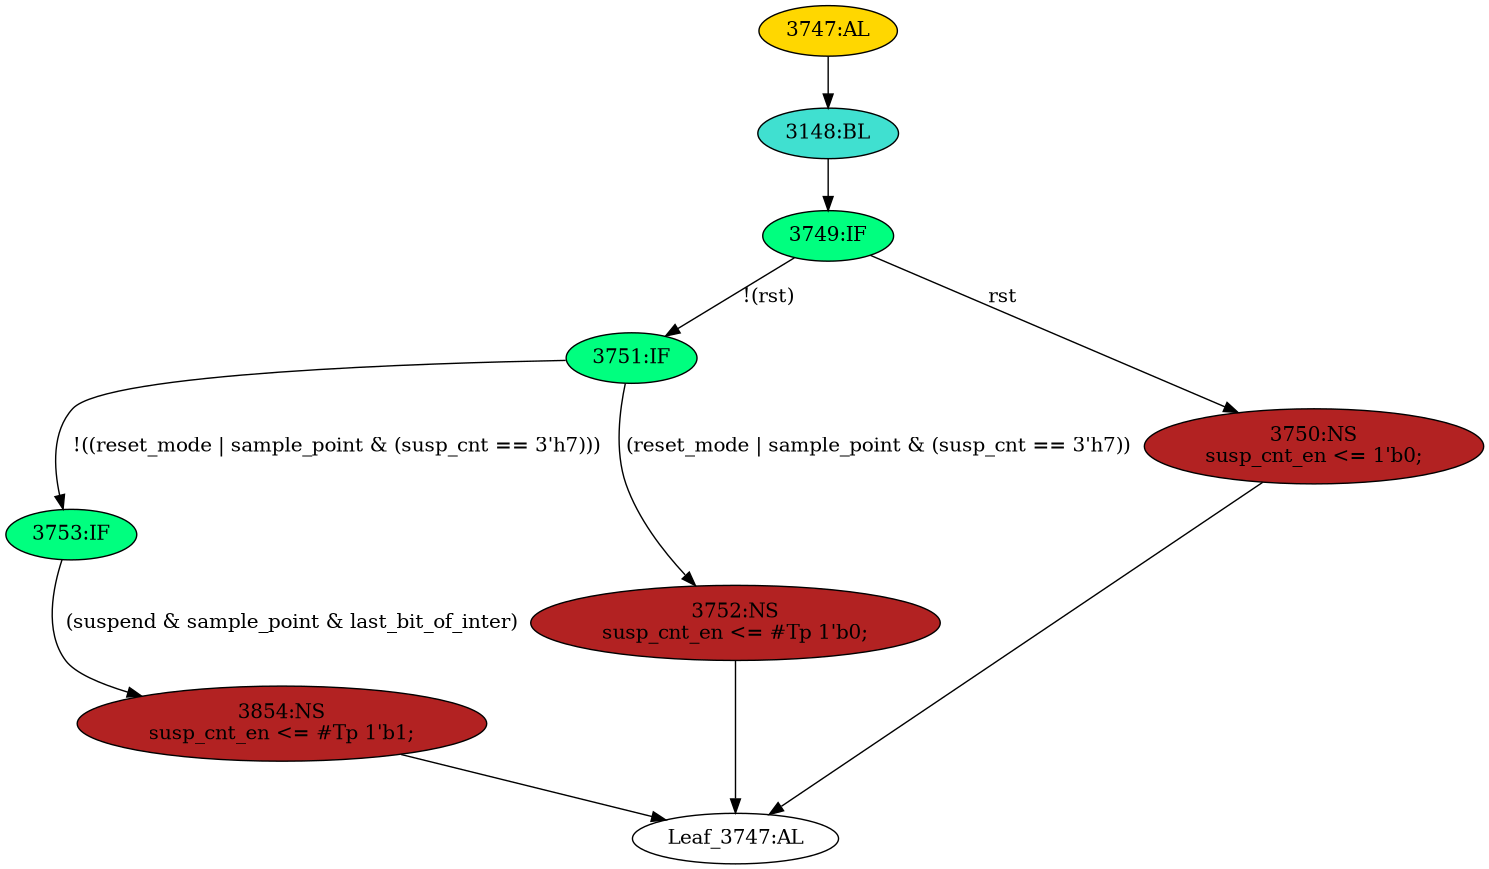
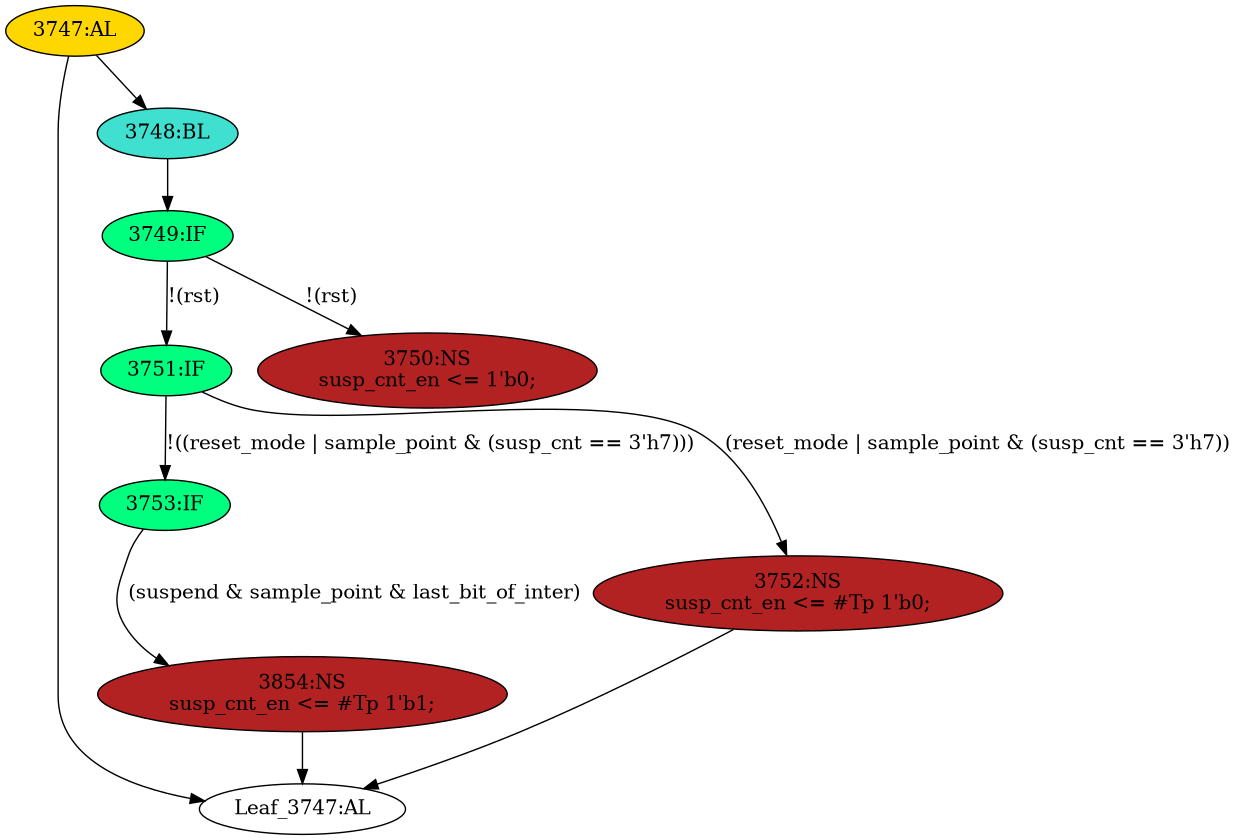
(828, 133) -> (168, 133)
(1003, 297) -> (331, 297)
(1022, 644) -> (58, 467)
